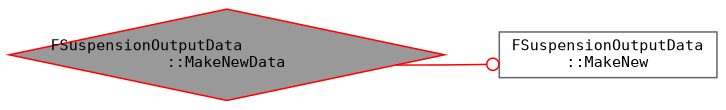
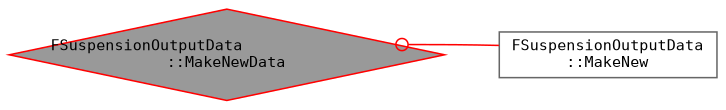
(441, 65) -> (454, 45)
